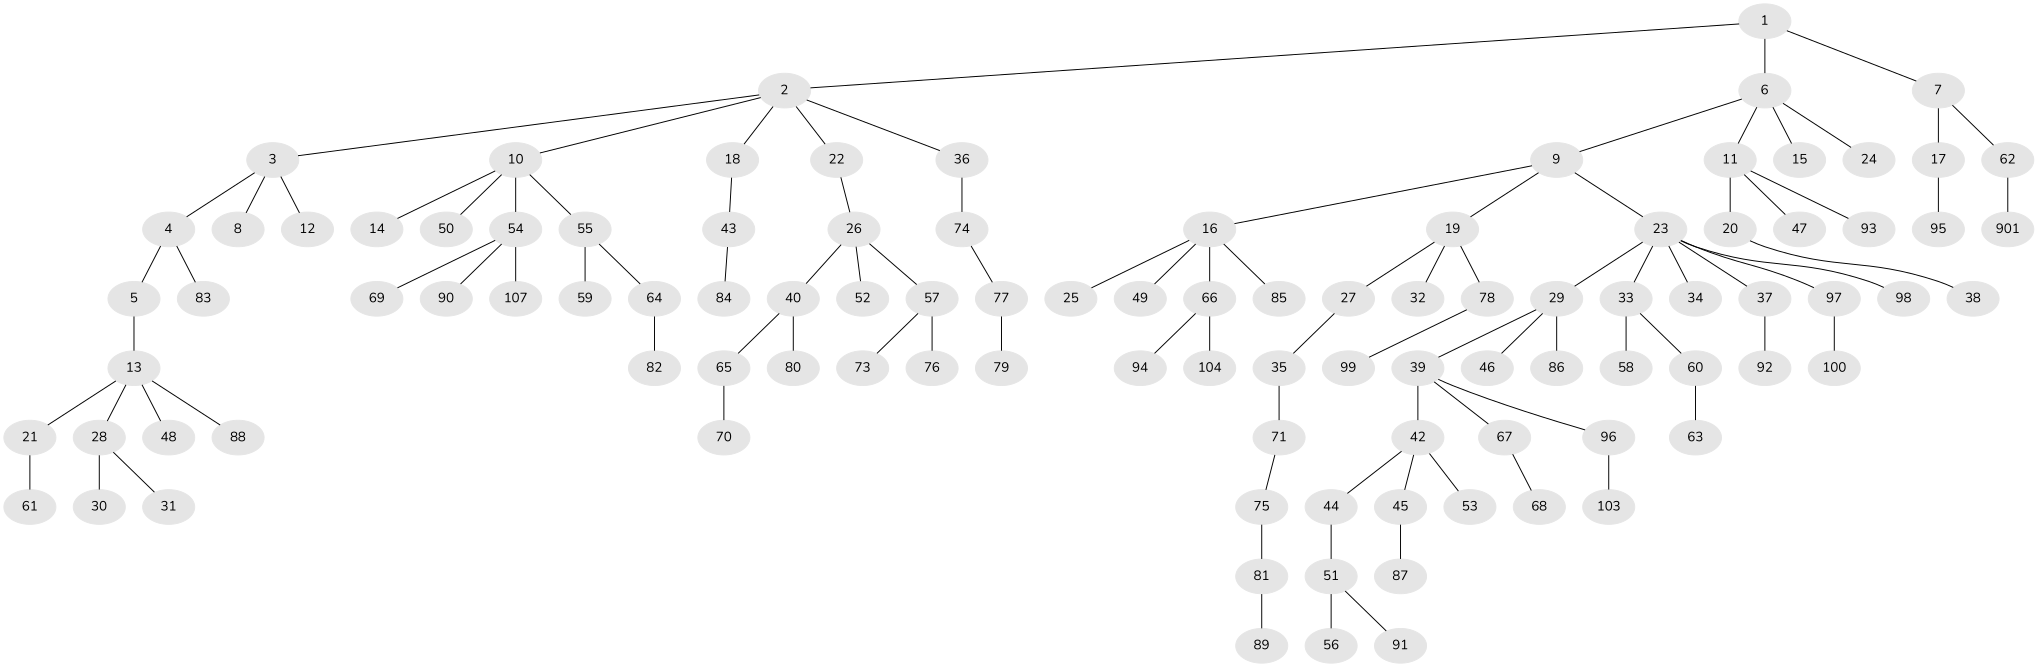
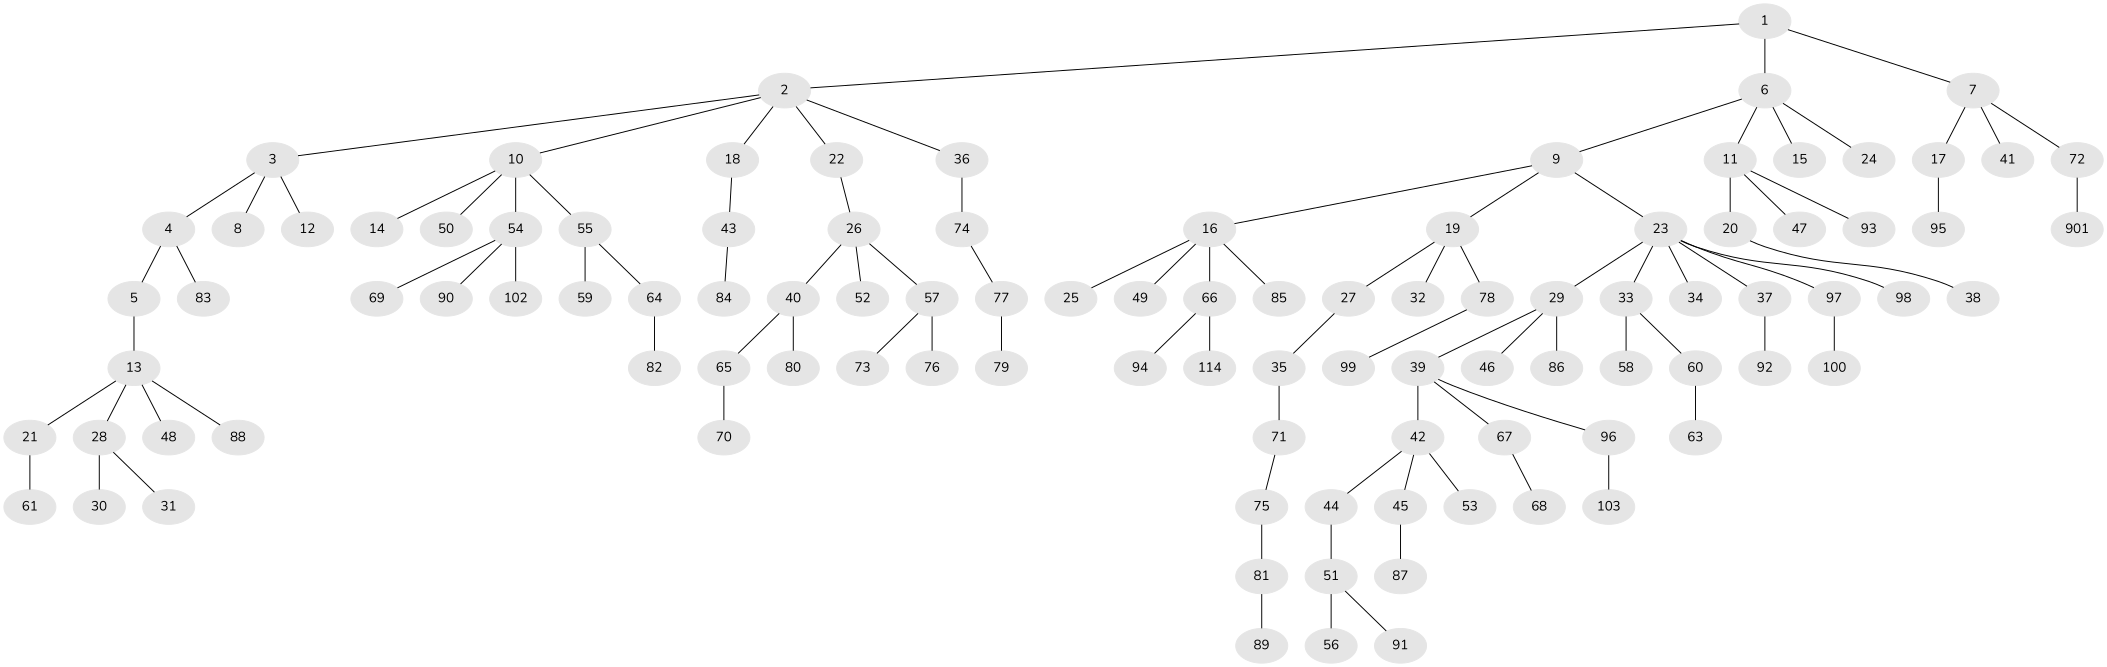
(2008, 160) -> (2077, 160)
none -> (2008, 160)
(516, 299) -> (516, 299)
(1210, 368) -> (1210, 368)
